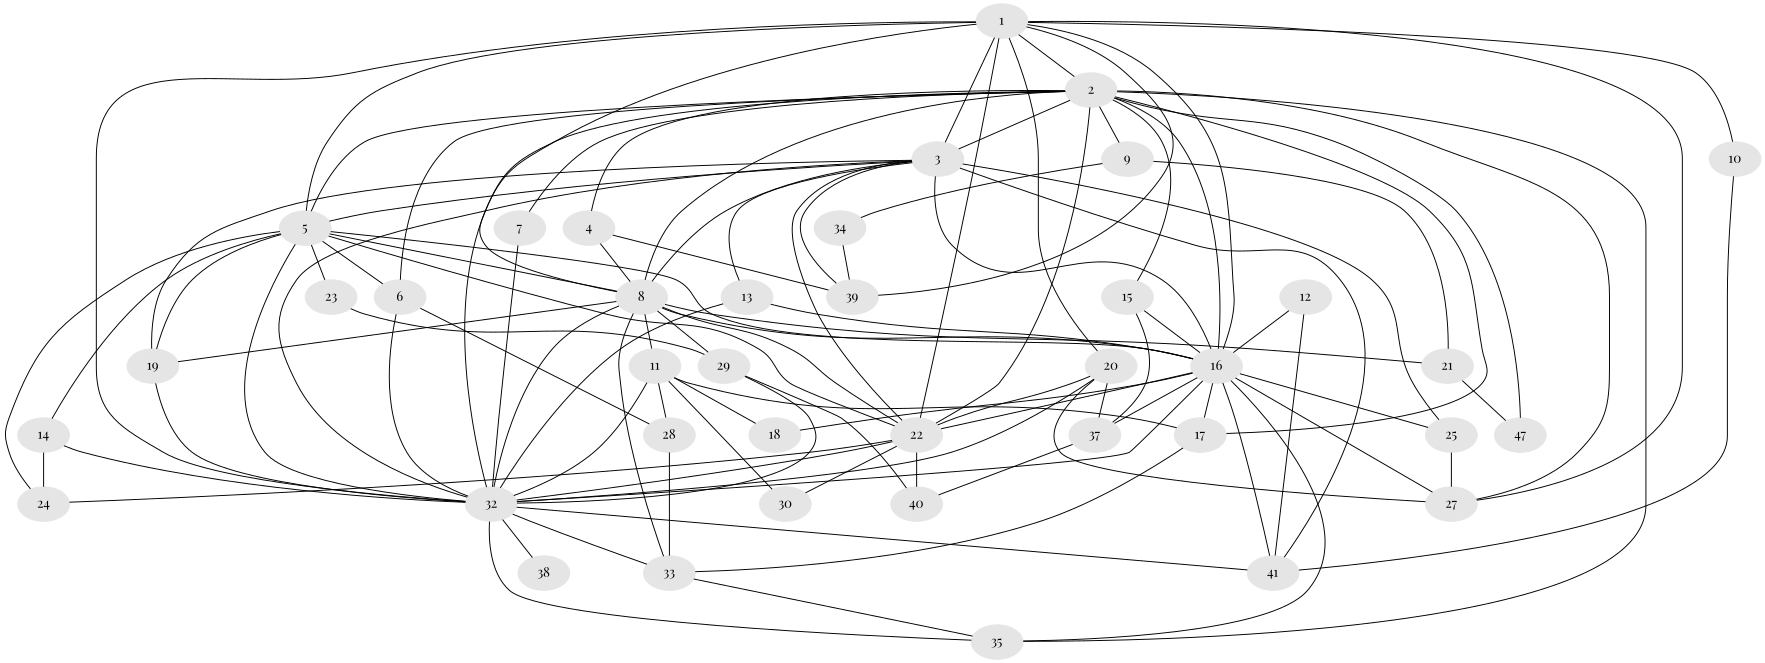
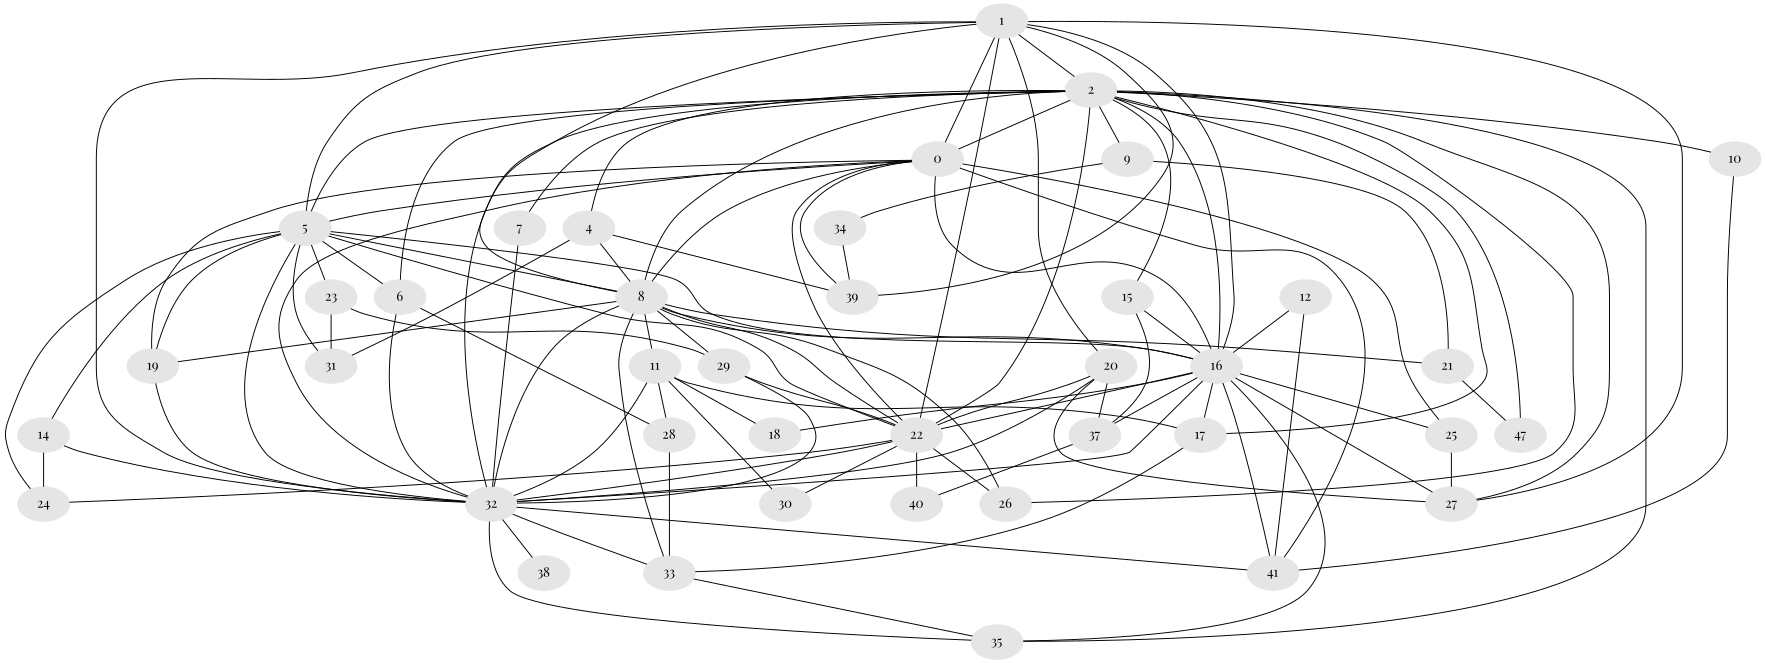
(1441, 37) -> (1430, 115)
(938, 159) -> (938, 159)
(747, 297) -> none
none -> (331, 366)
(837, 416) -> (801, 395)
none -> (1006, 504)
